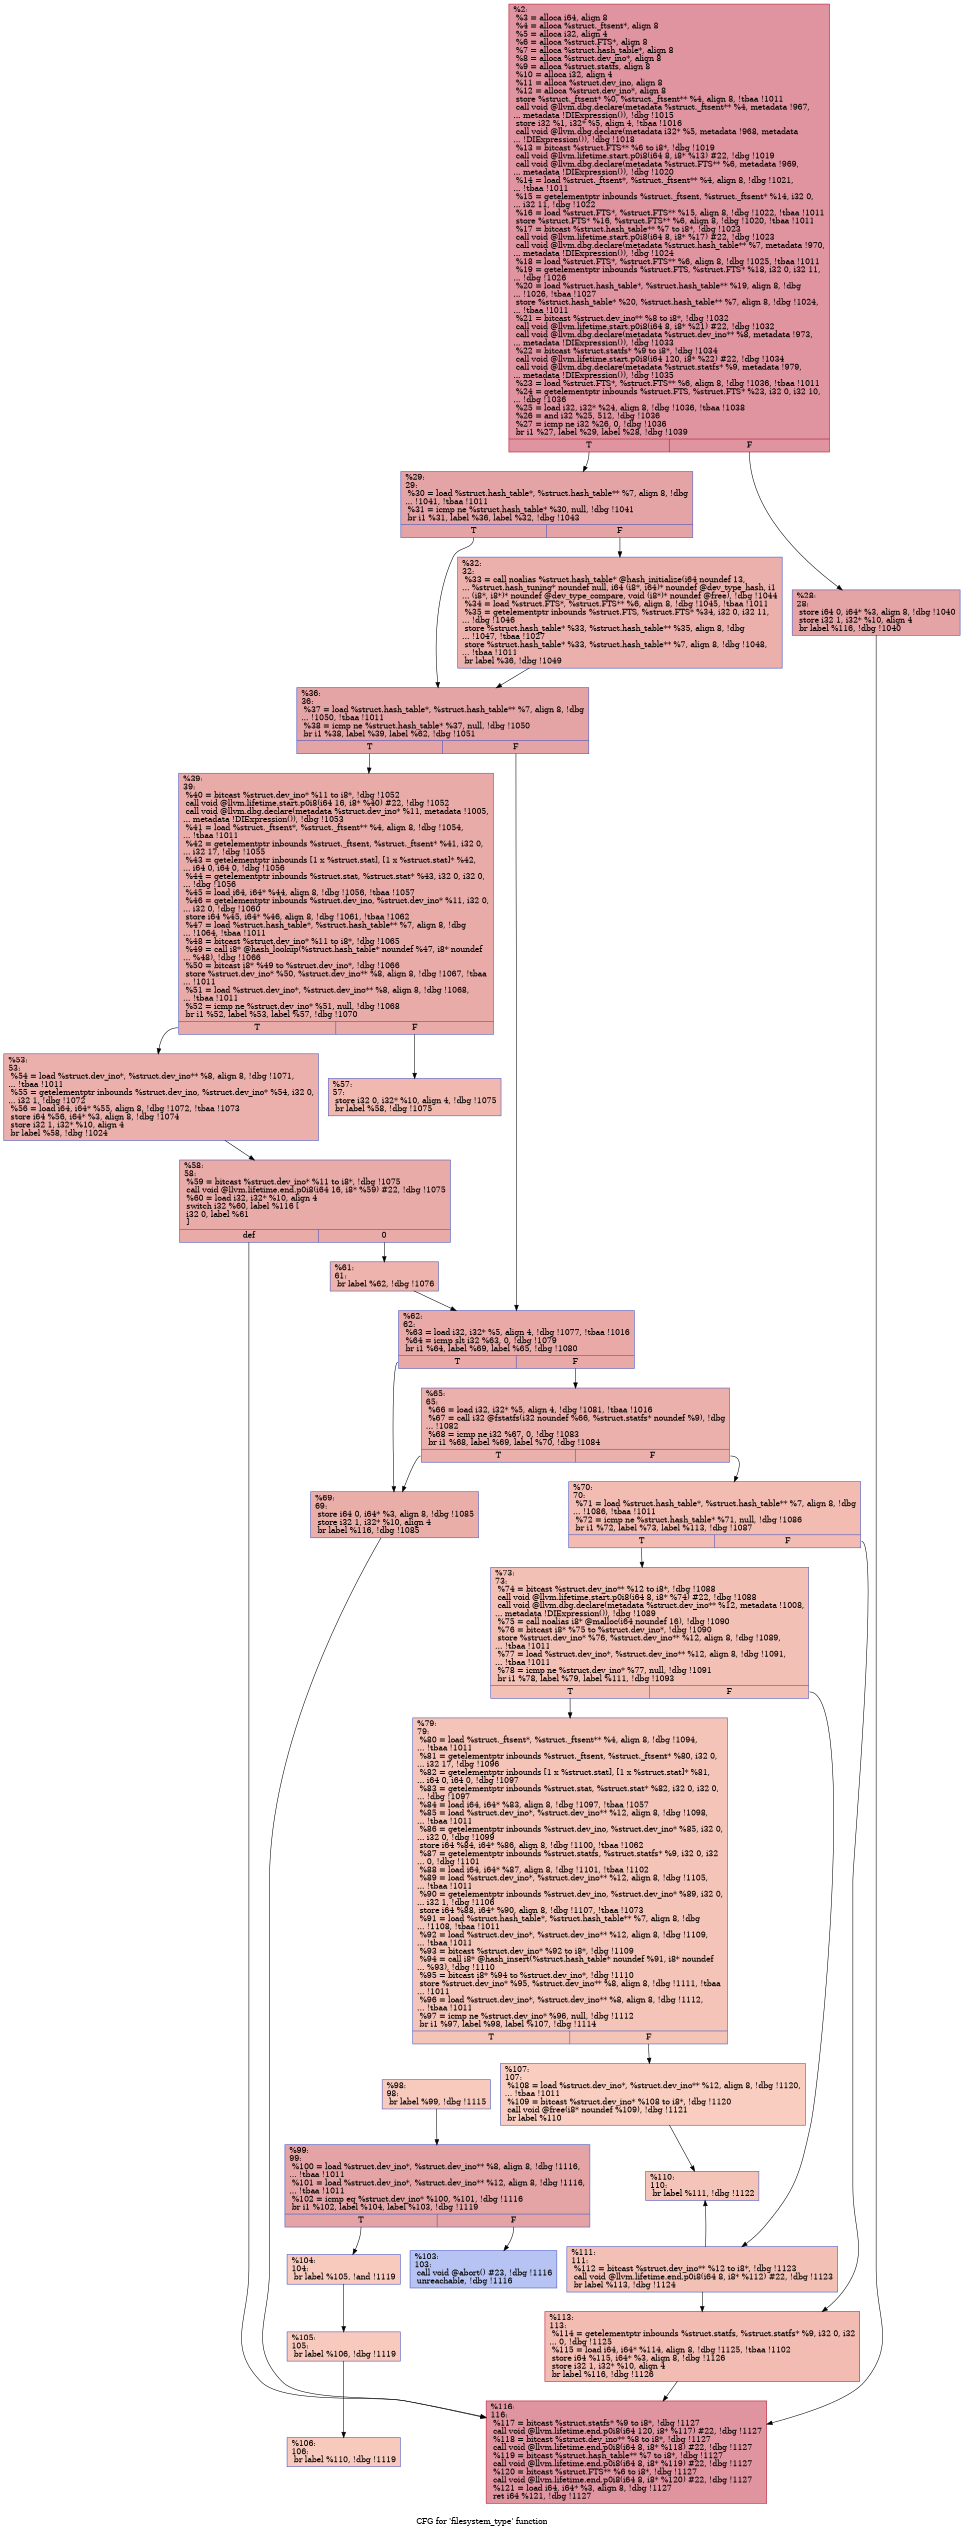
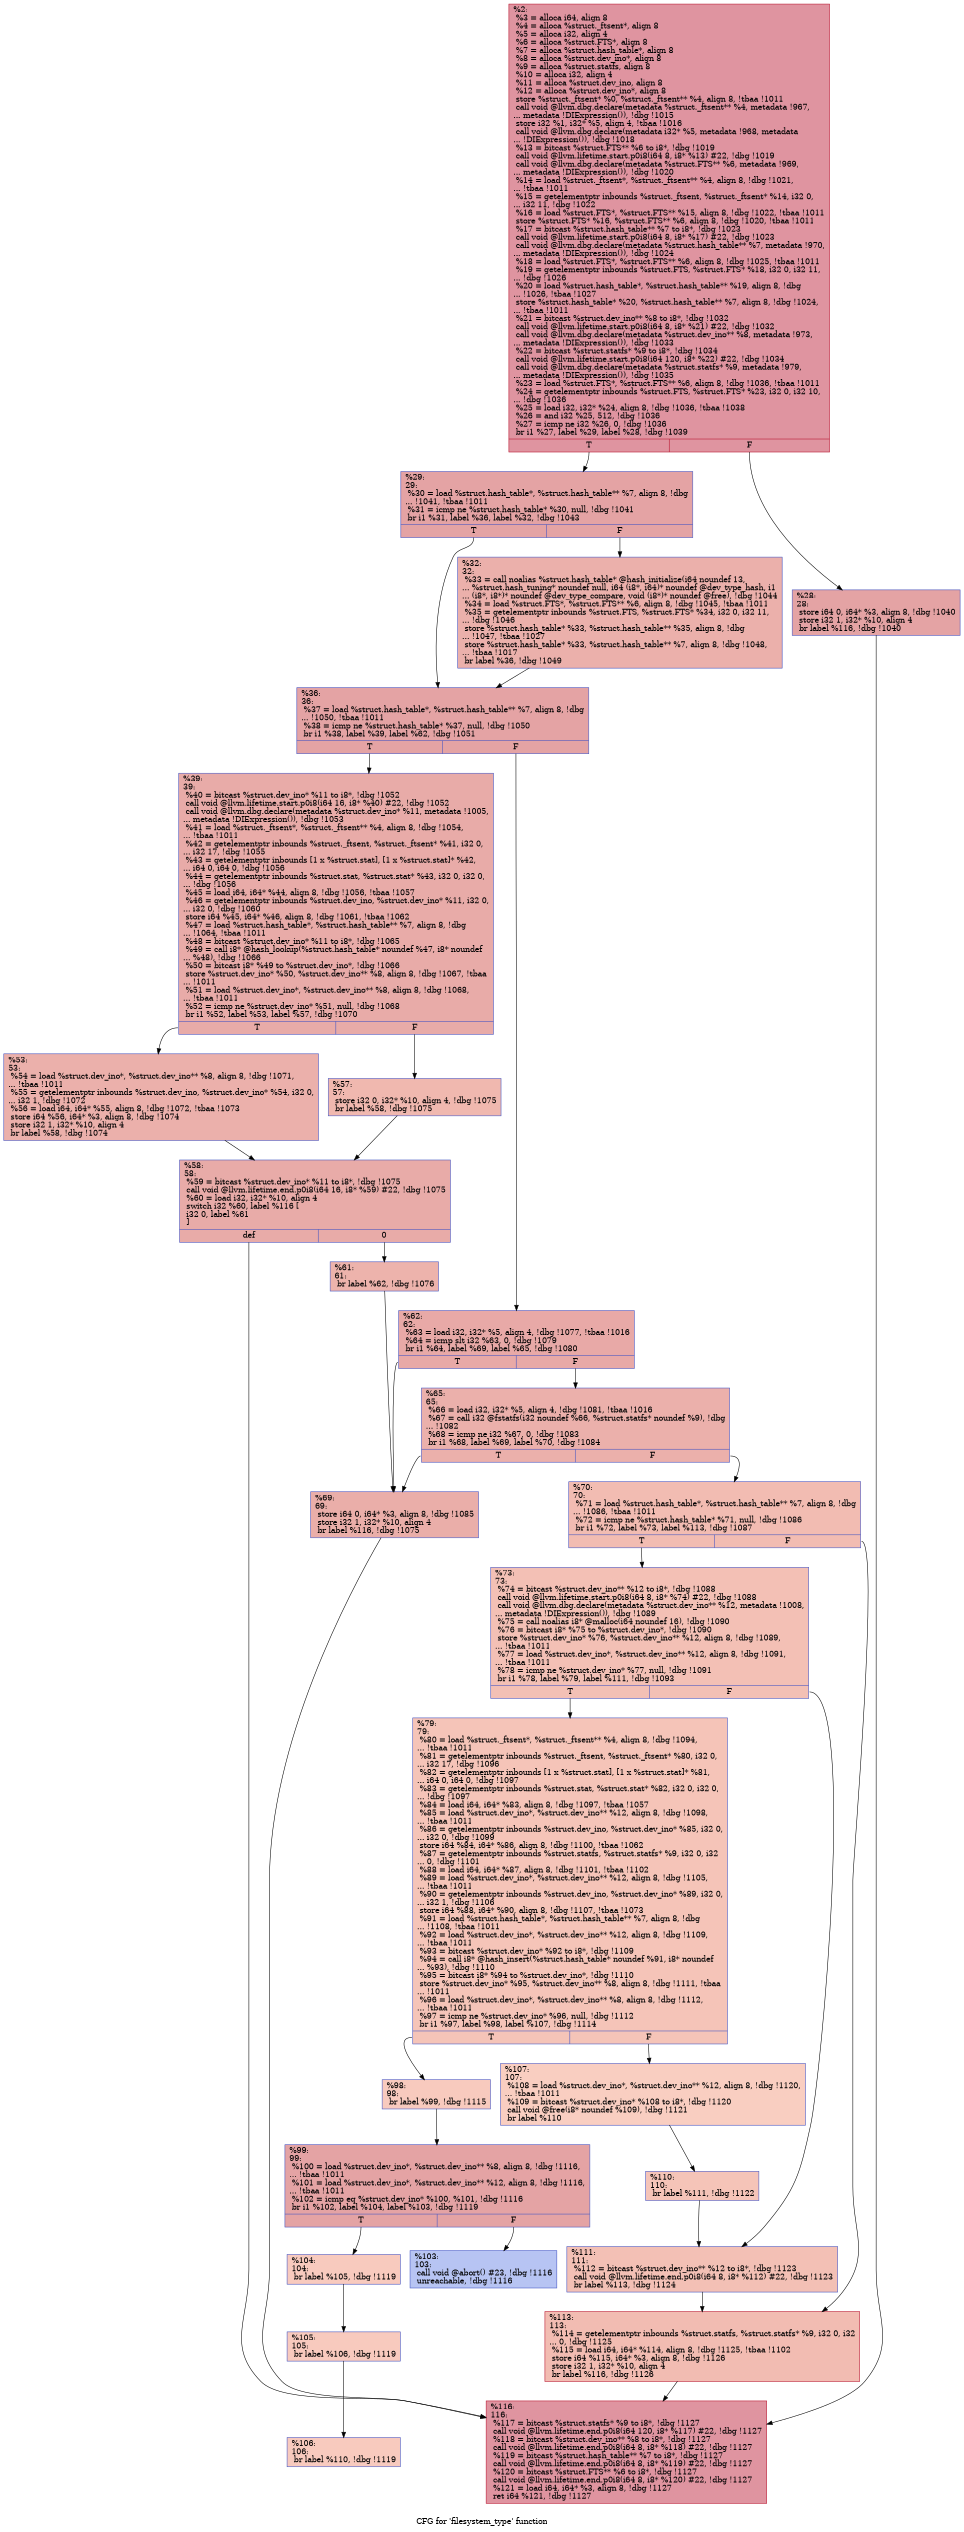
(490, 653) -> (490, 653)
(58, 1133) -> (58, 1133)
none -> (378, 1136)
(433, 1300) -> (388, 1389)
(367, 1531) -> (367, 1531)
none -> (408, 2056)
(706, 2226) -> (699, 2221)
(344, 2277) -> (344, 2277)
